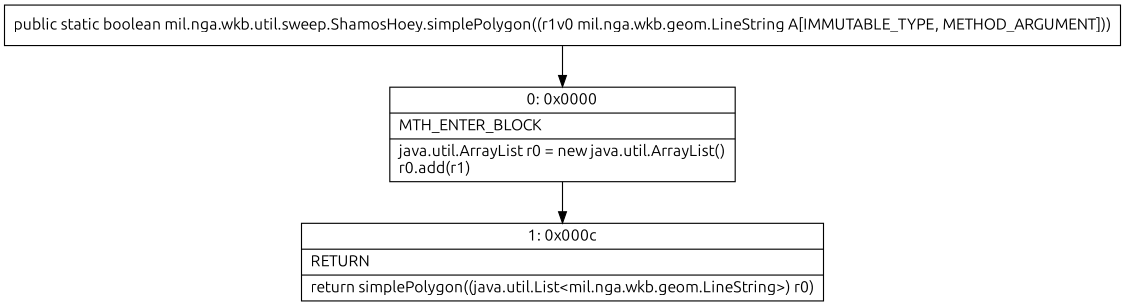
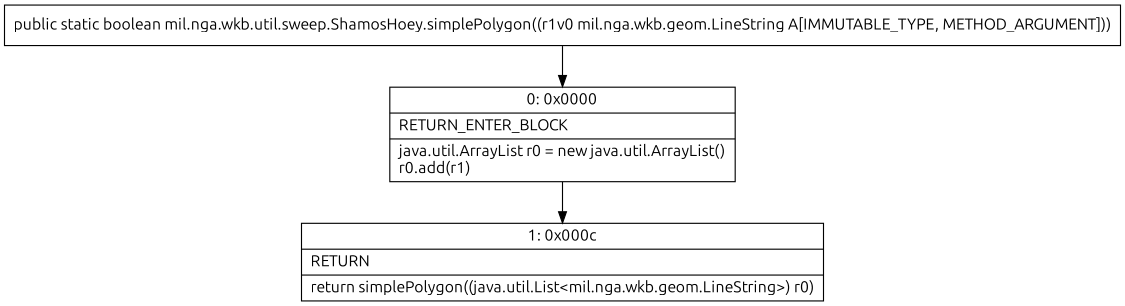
(470, 125) -> (484, 125)
